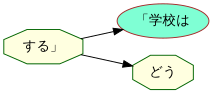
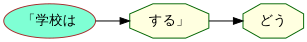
(97, 35) -> (108, 21)
